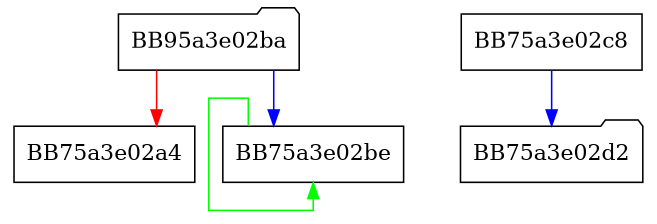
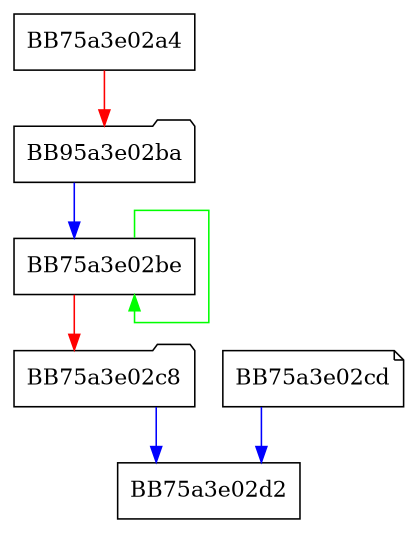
(552, 42) -> (104, 379)
(157, 90) -> (104, 90)
(552, 154) -> (209, 491)
none -> (74, 315)
none -> (313, 379)
